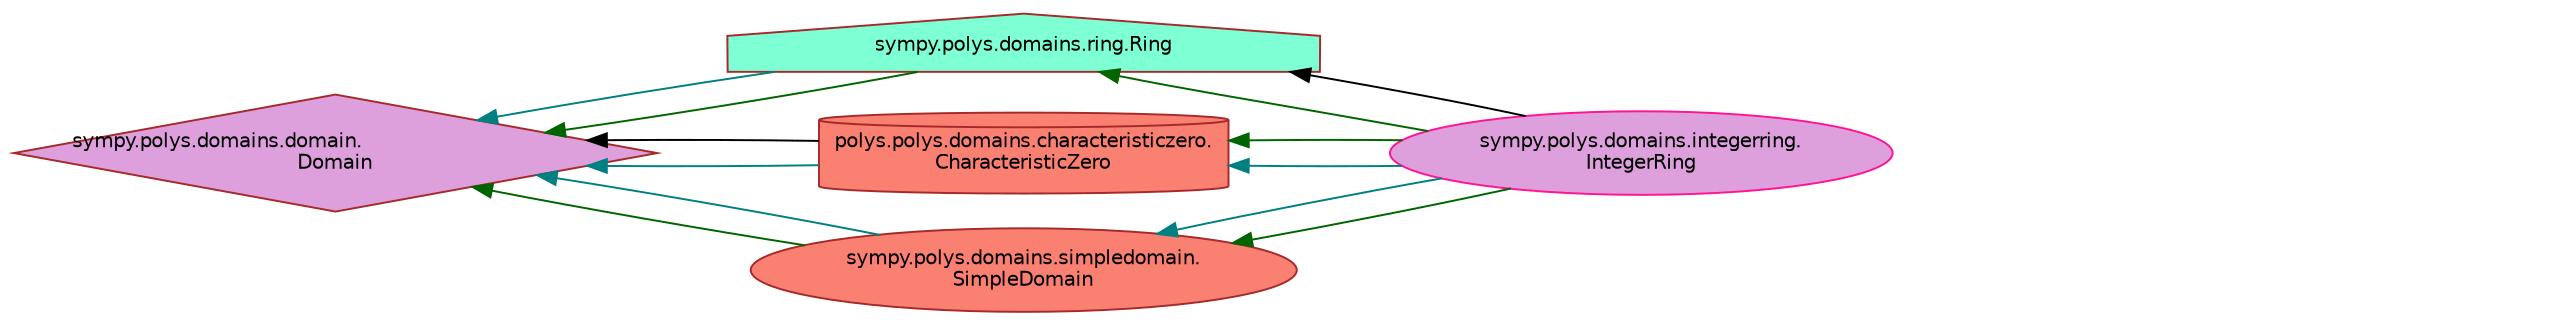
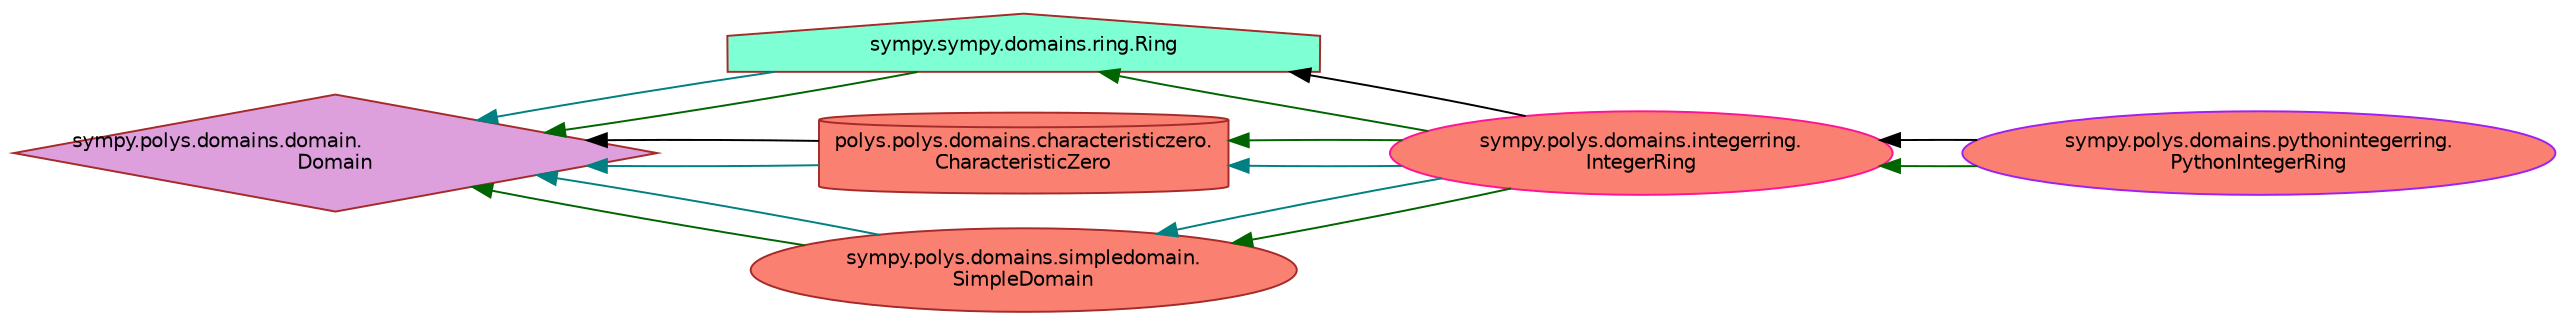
(1024, 46) -> (1024, 46)
(1641, 153) -> (1641, 153)
none -> (2259, 153)
